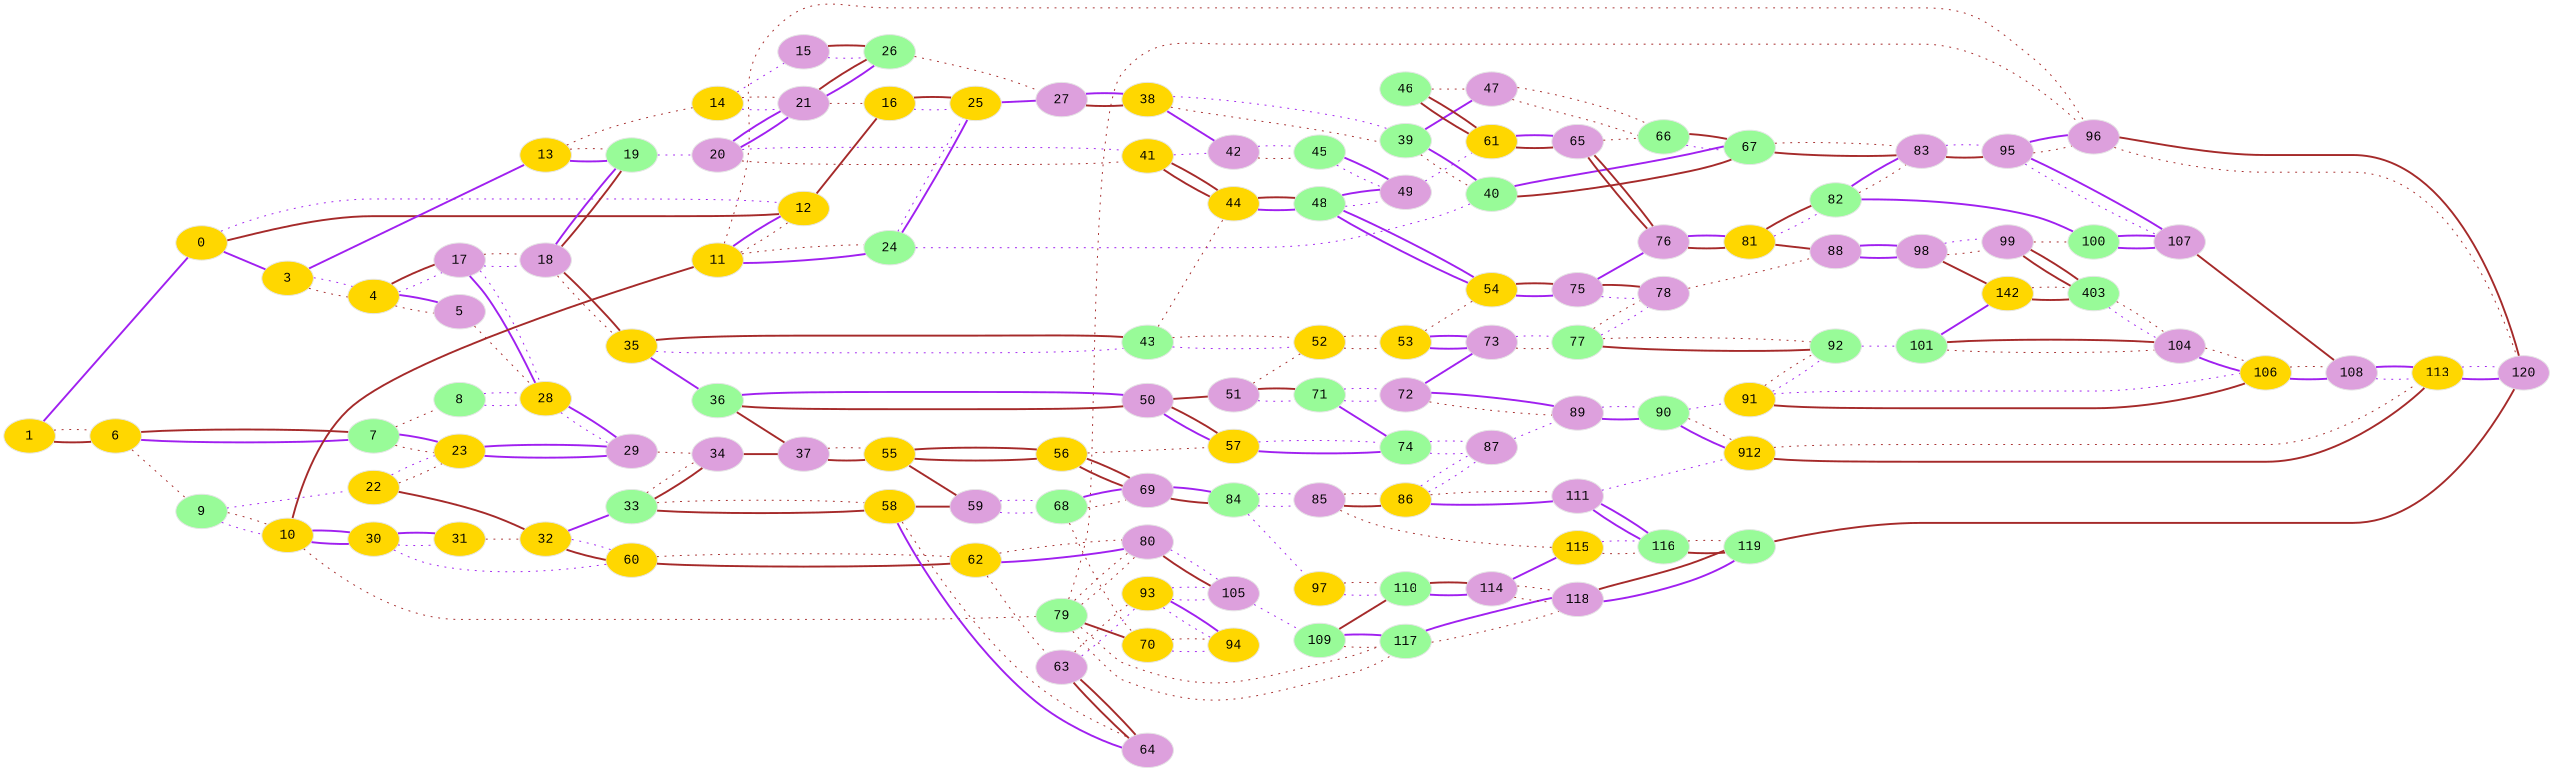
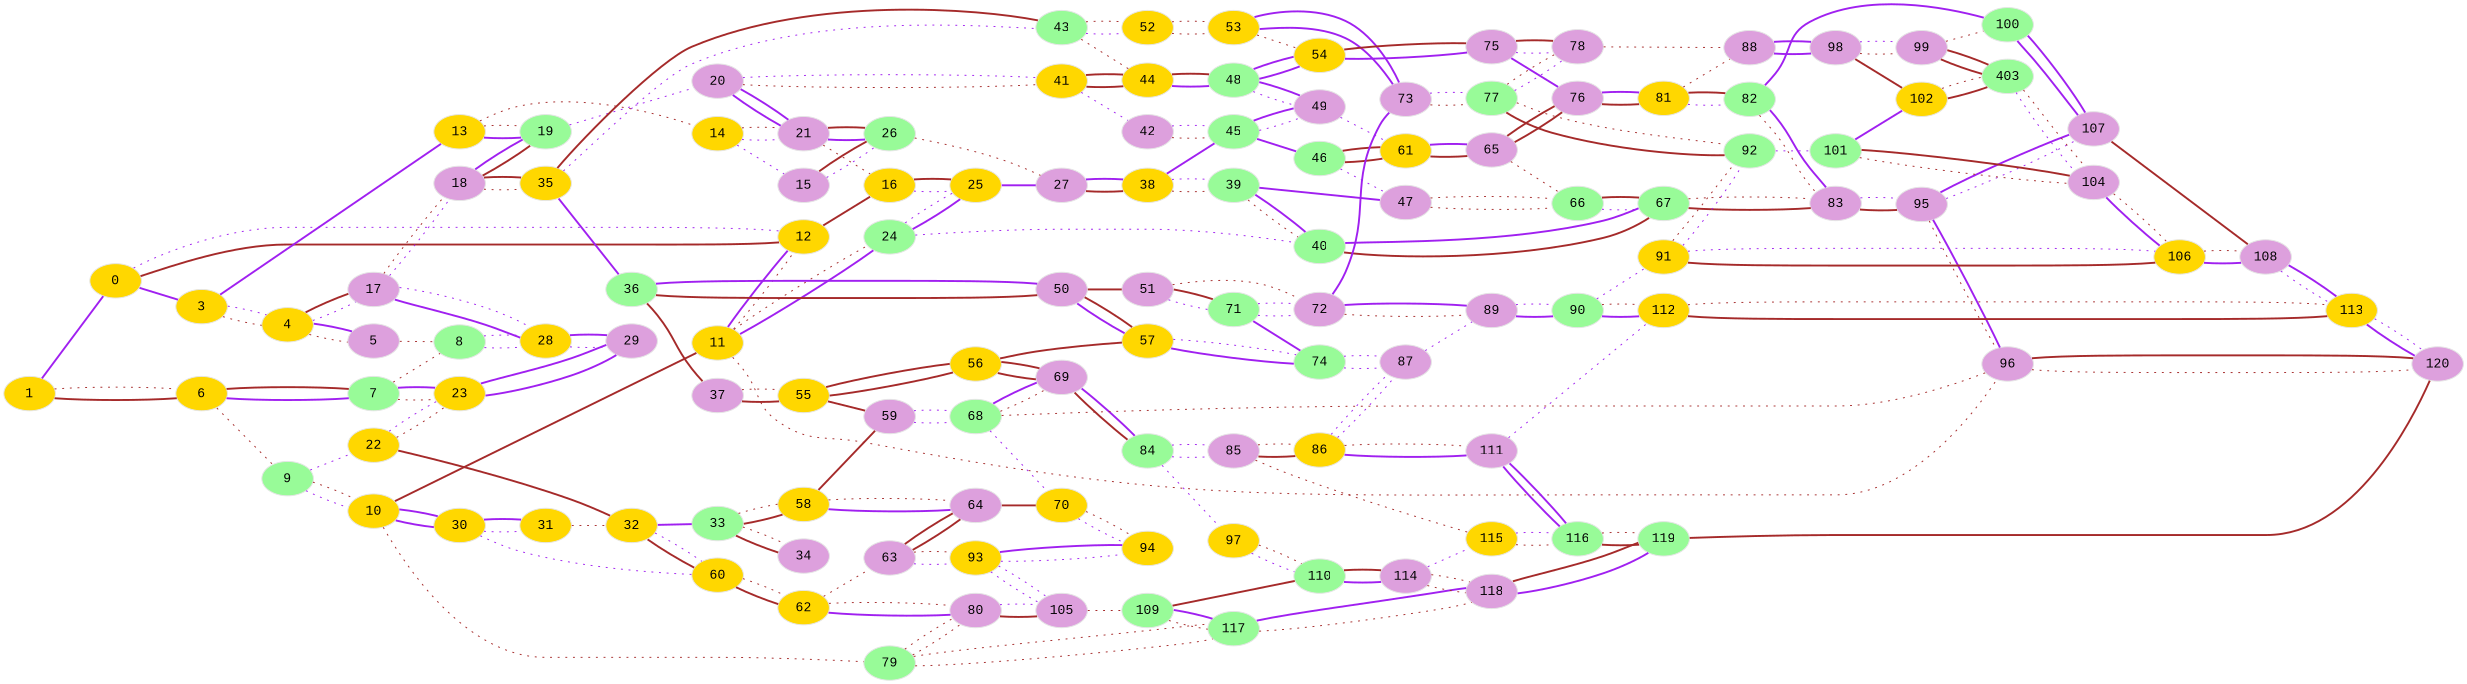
(1341, 44) -> (1496, 406)
(1449, 89) -> (1368, 183)
(1191, 126) -> (1191, 159)
none -> (1277, 145)
(1793, 247) -> (1706, 73)
(2008, 294) -> (1922, 99)
(503, 355) -> (417, 342)
(1277, 368) -> (1237, 281)
(1148, 450) -> (1061, 348)
(675, 453) -> none
(1750, 453) -> (1664, 310)
(761, 454) -> none
(1535, 568) -> (1449, 557)
(1094, 574) -> (1019, 461)
(1277, 617) -> (1105, 611)
(1105, 630) -> (1019, 505)
